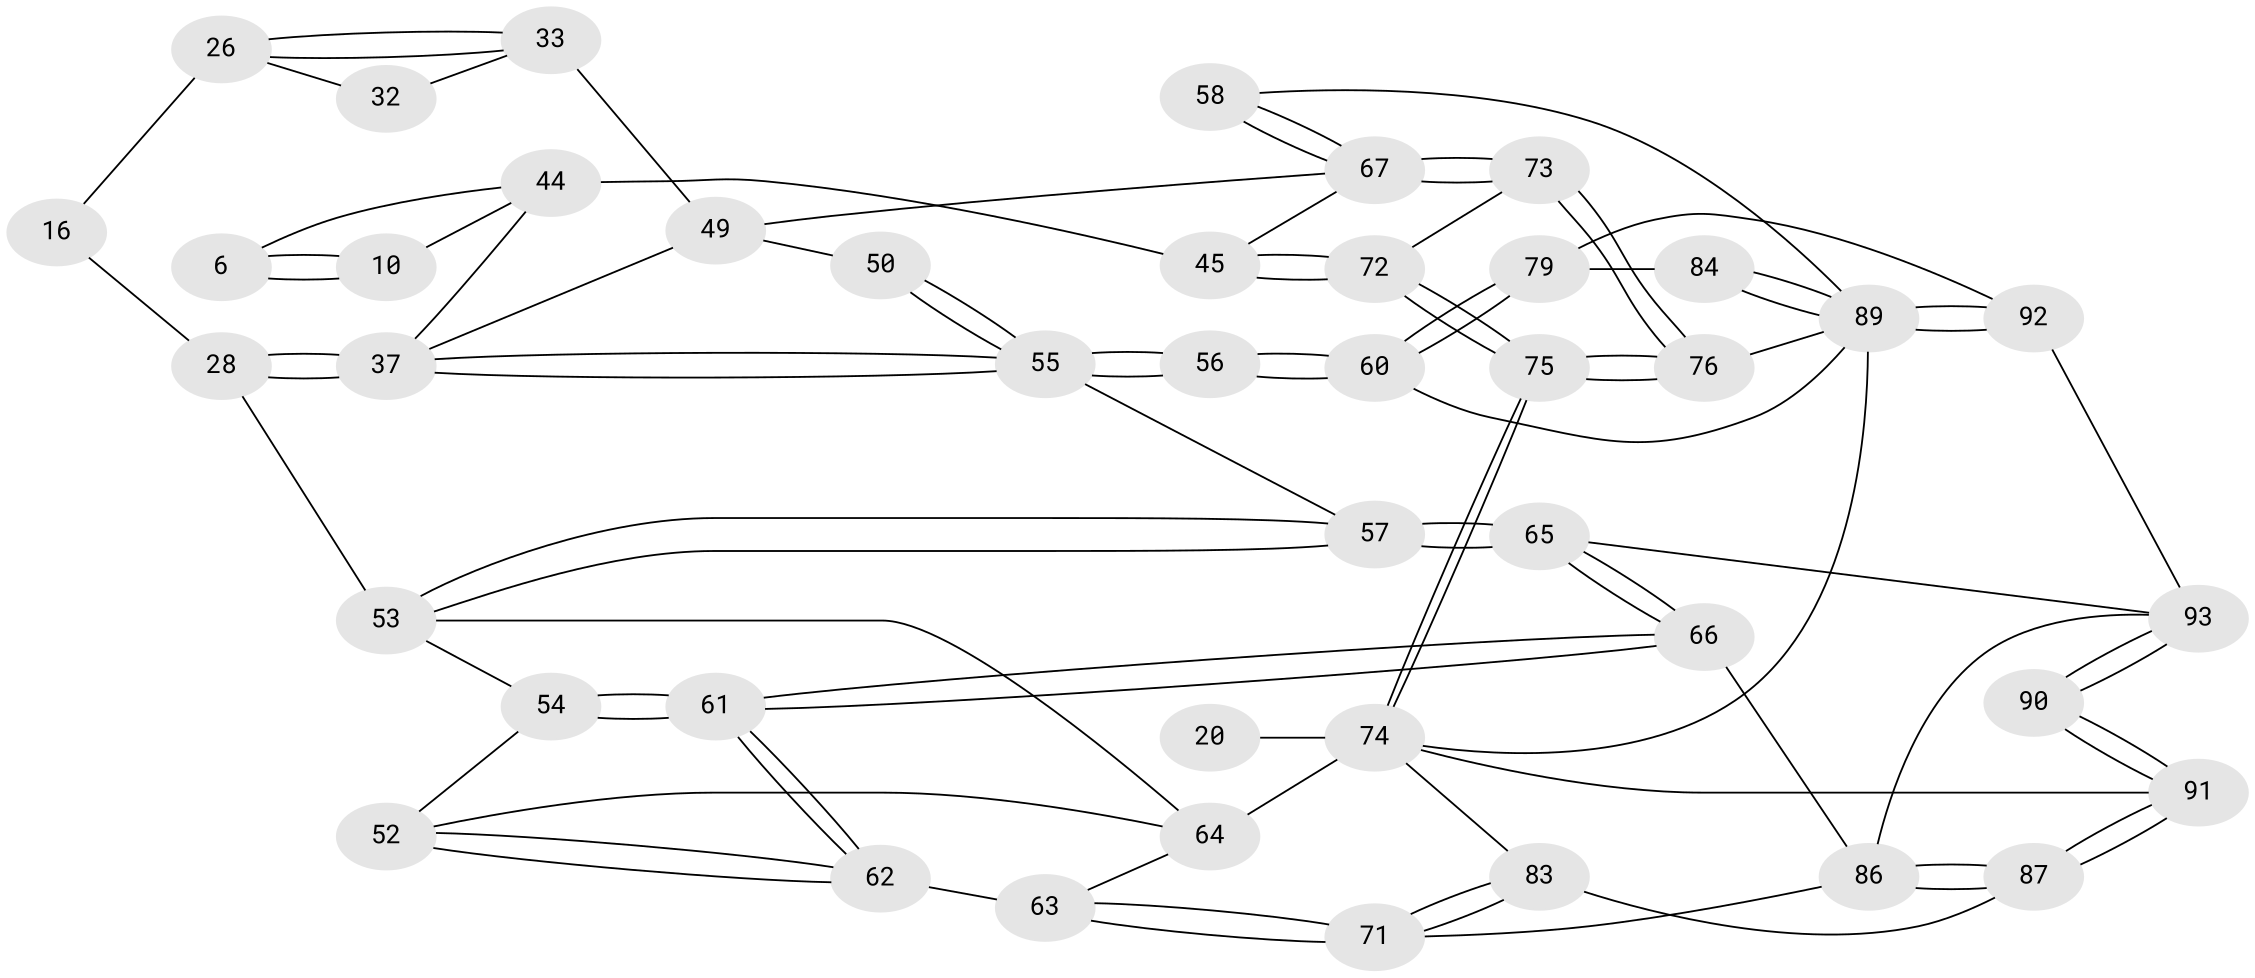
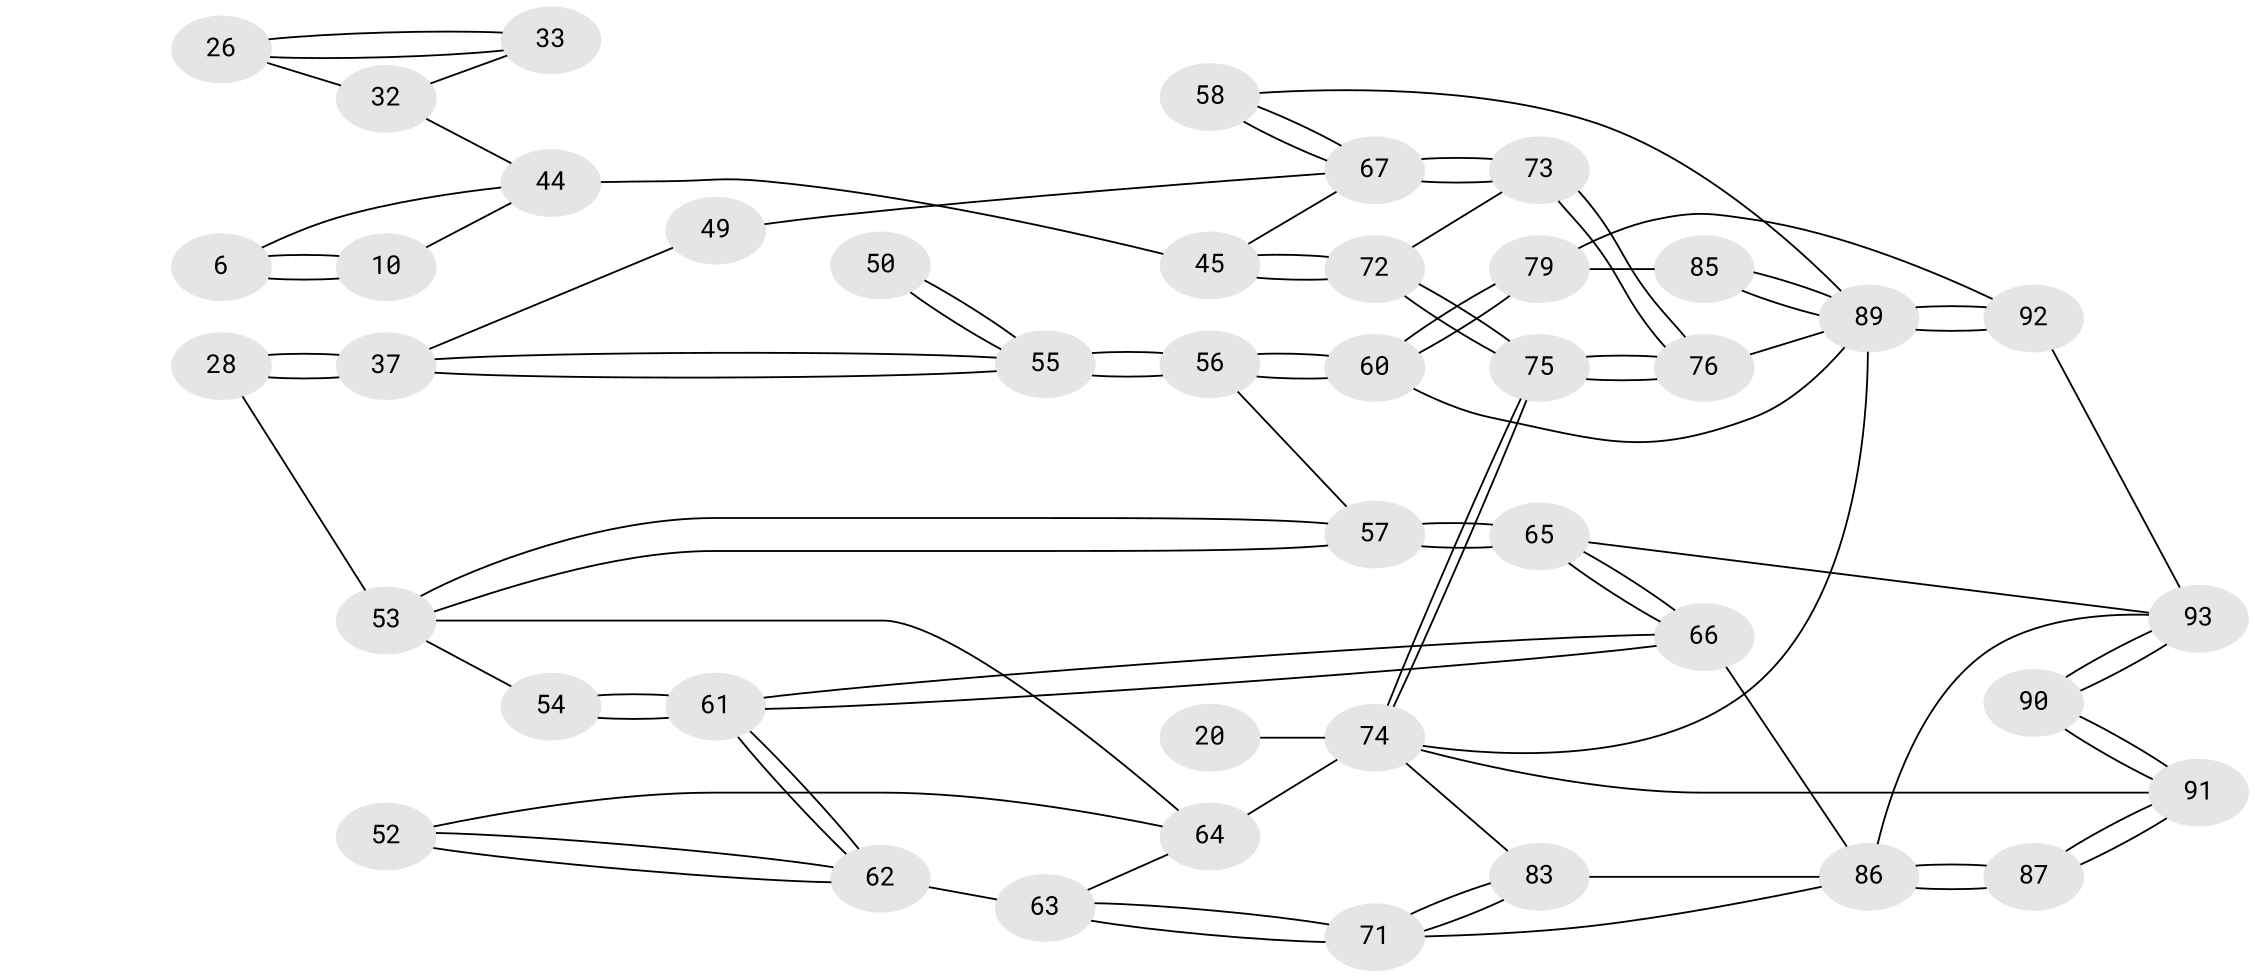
(634, 136) -> none
(57, 232) -> none
(798, 248) -> none
(1704, 269) -> (1704, 269)
(471, 276) -> (469, 141)
(1210, 449) -> (1292, 449)
(469, 772) -> none
(1790, 933) -> (1704, 877)
